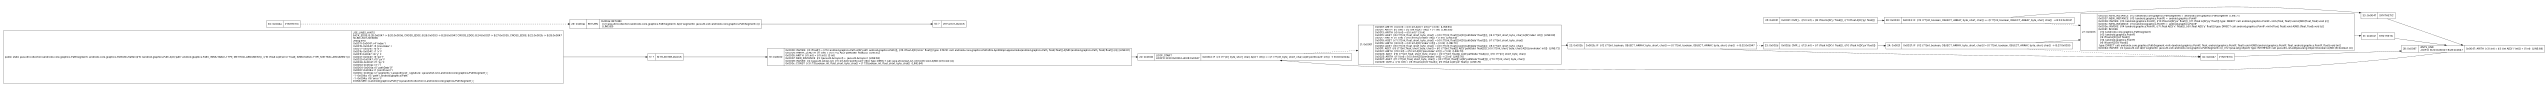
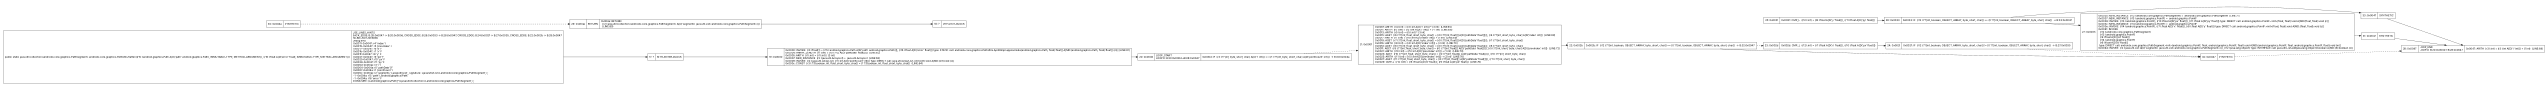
(2062, 24) -> (2062, 24)
(2057, 41) -> none
(2427, 47) -> (2426, 47)
(2317, 54) -> (2317, 54)
(1865, 69) -> none
